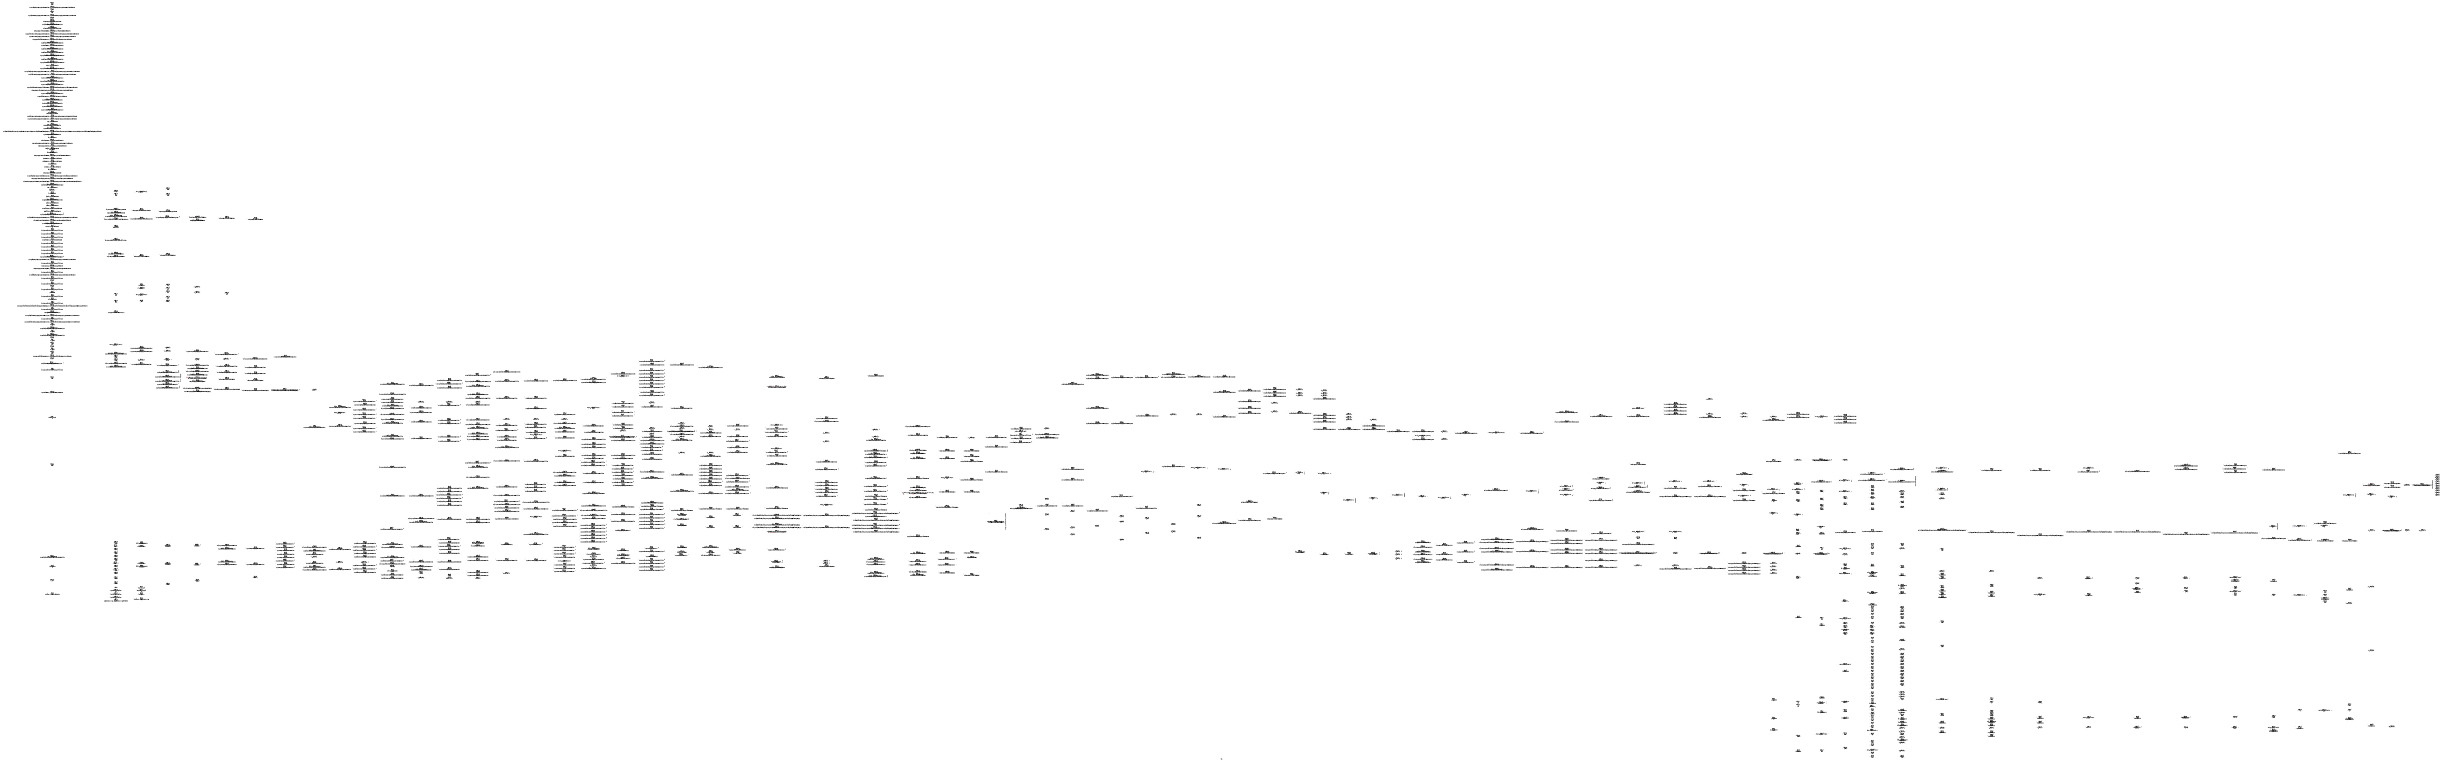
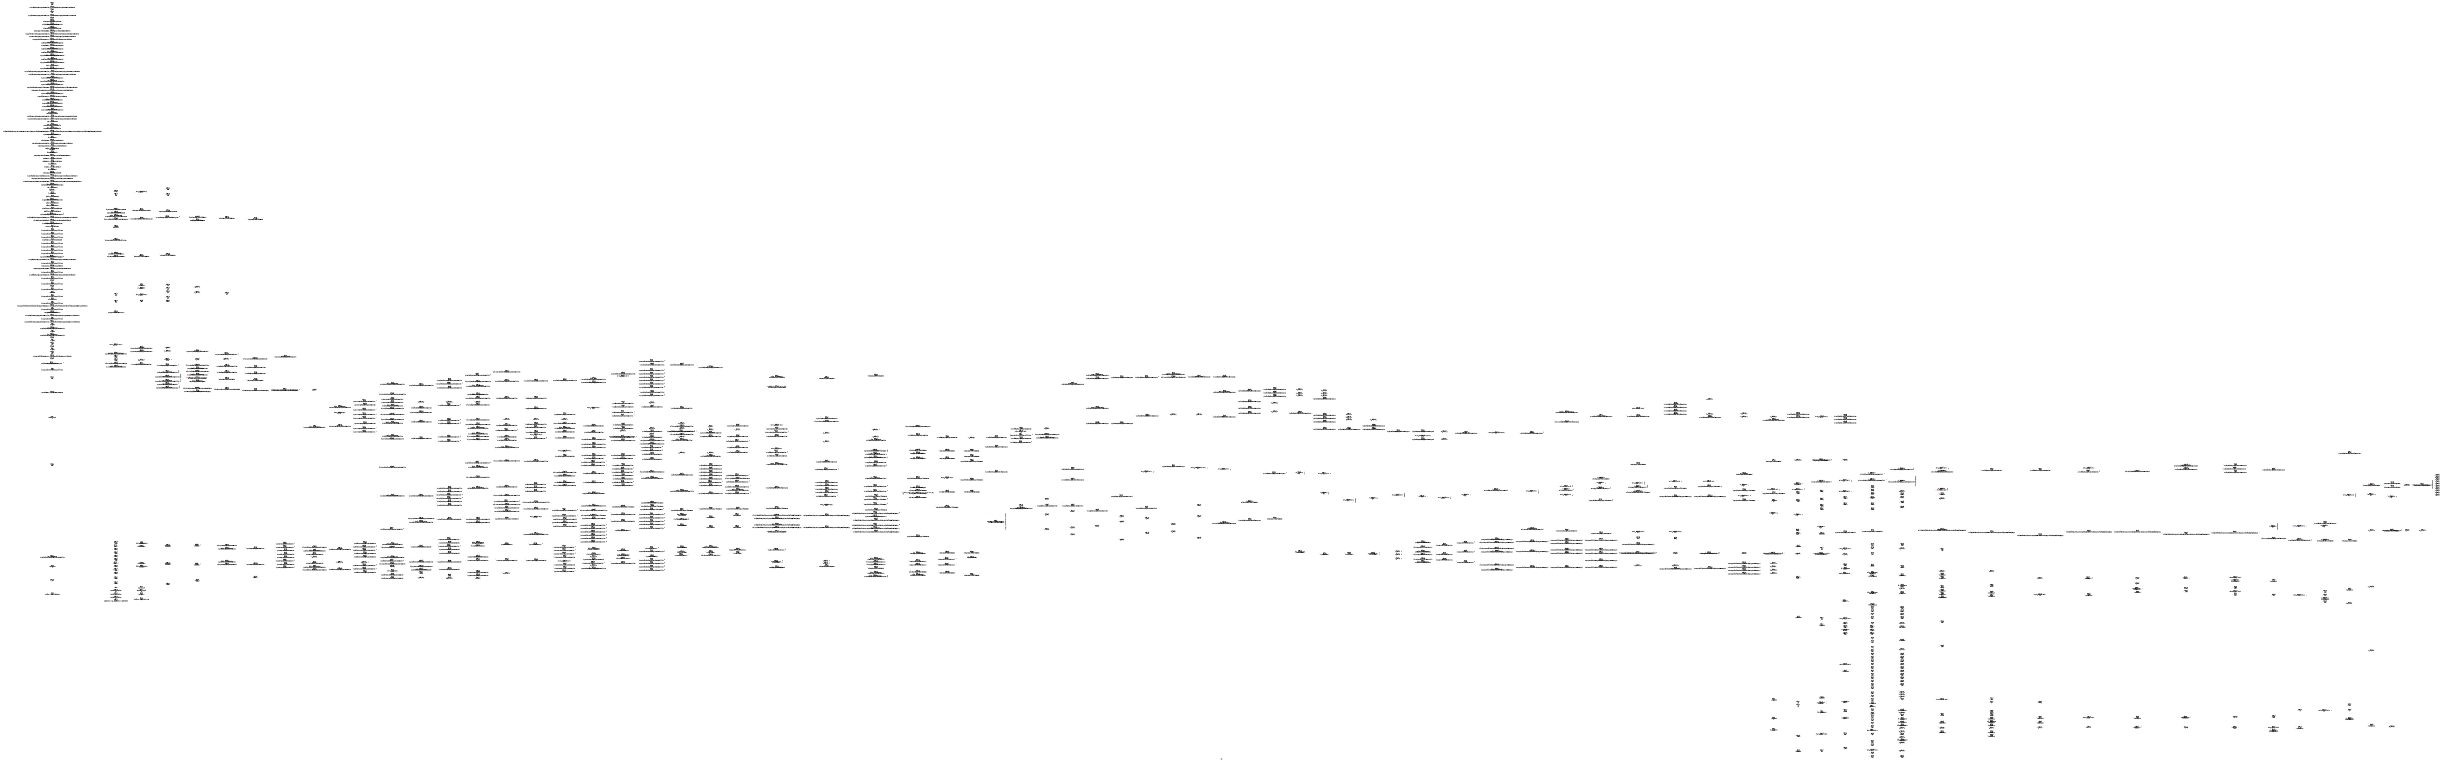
none -> (876, 567)
